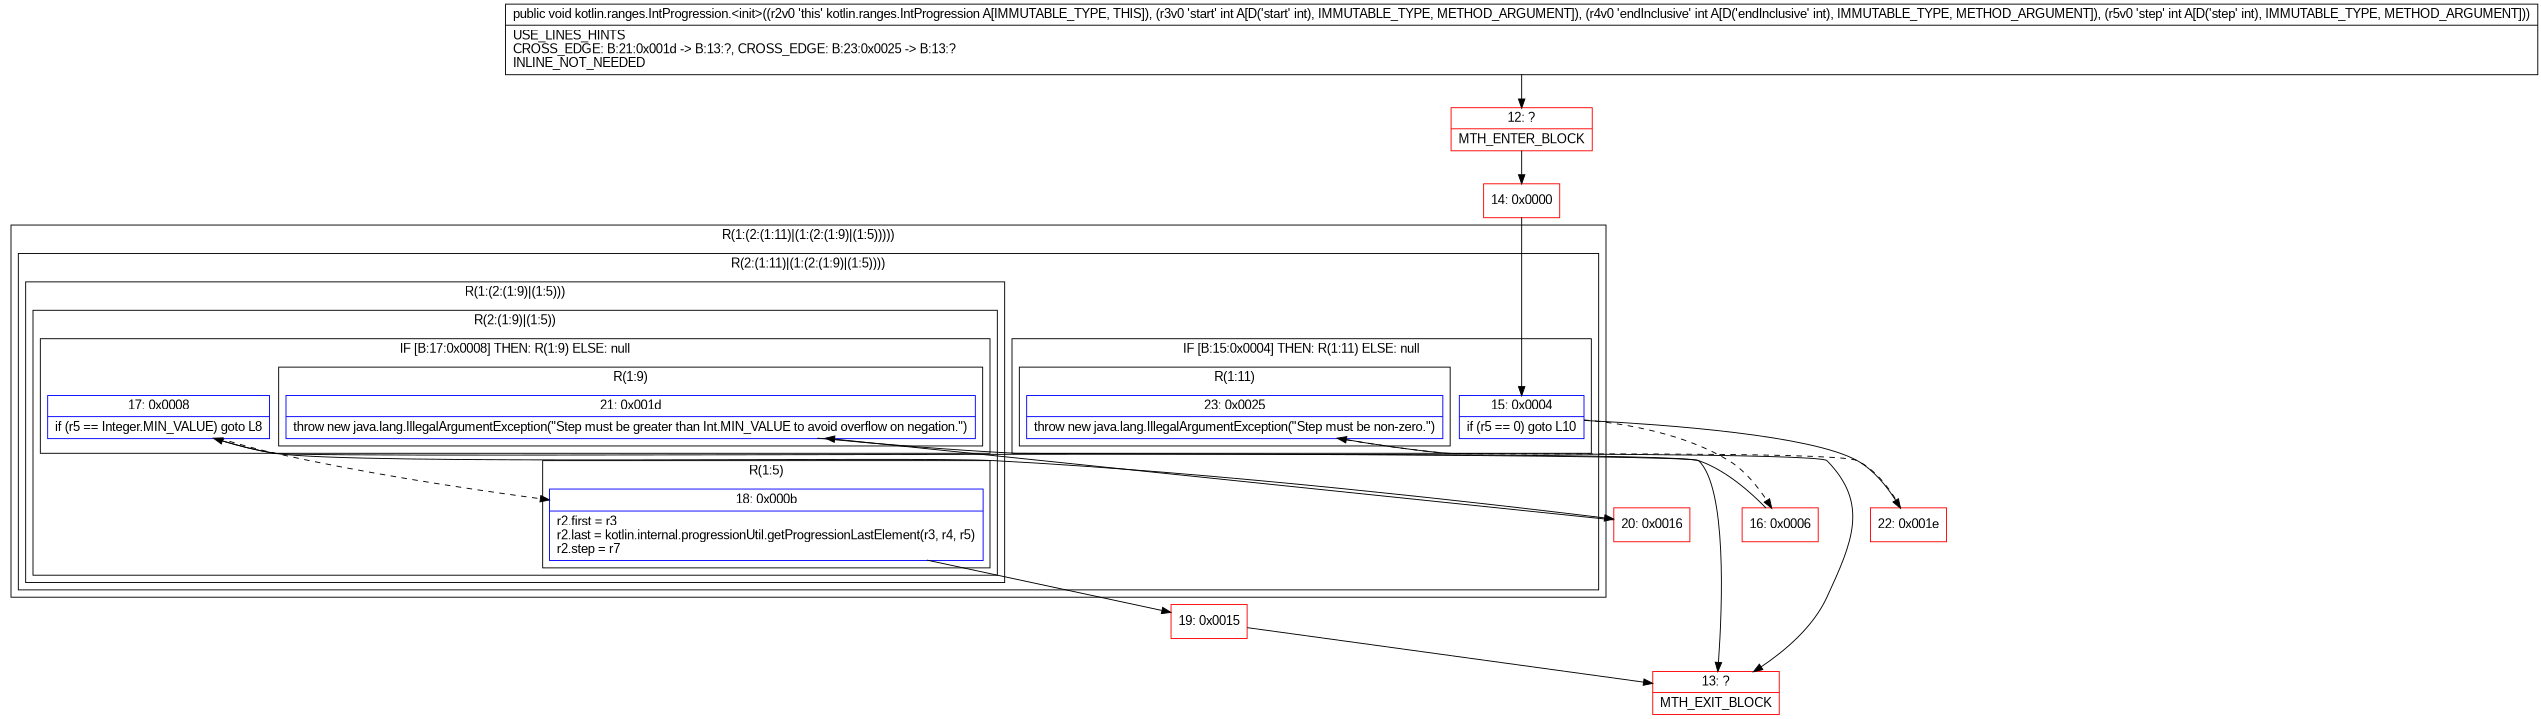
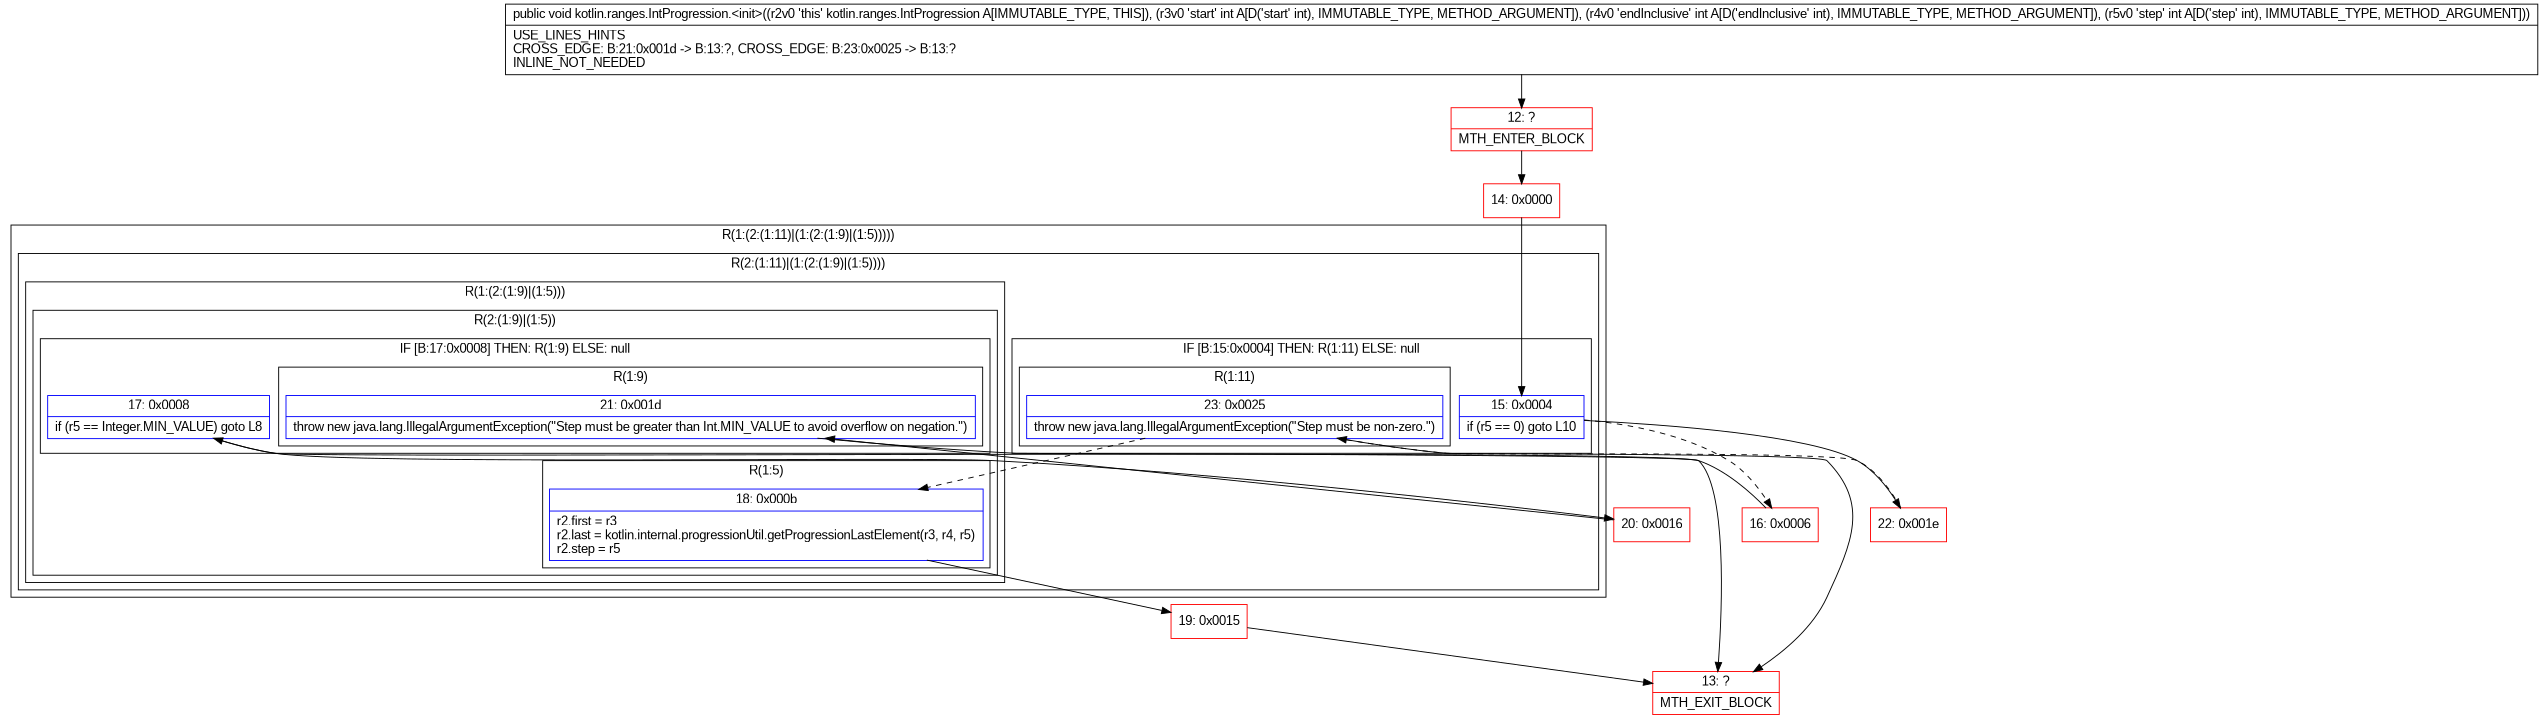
(379, 474) -> (1015, 468)
(589, 549) -> (589, 549)
